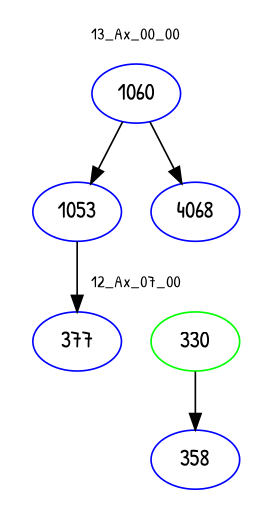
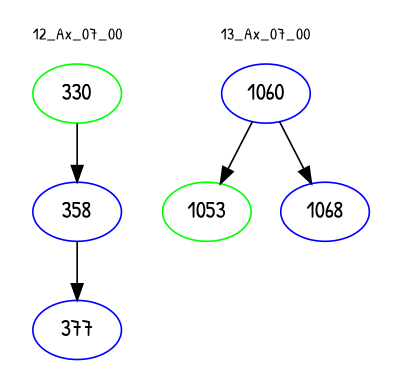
(136, 35) -> (266, 35)
(77, 212) -> (207, 212)
(195, 212) -> (325, 212)
(77, 278) -> (77, 263)
